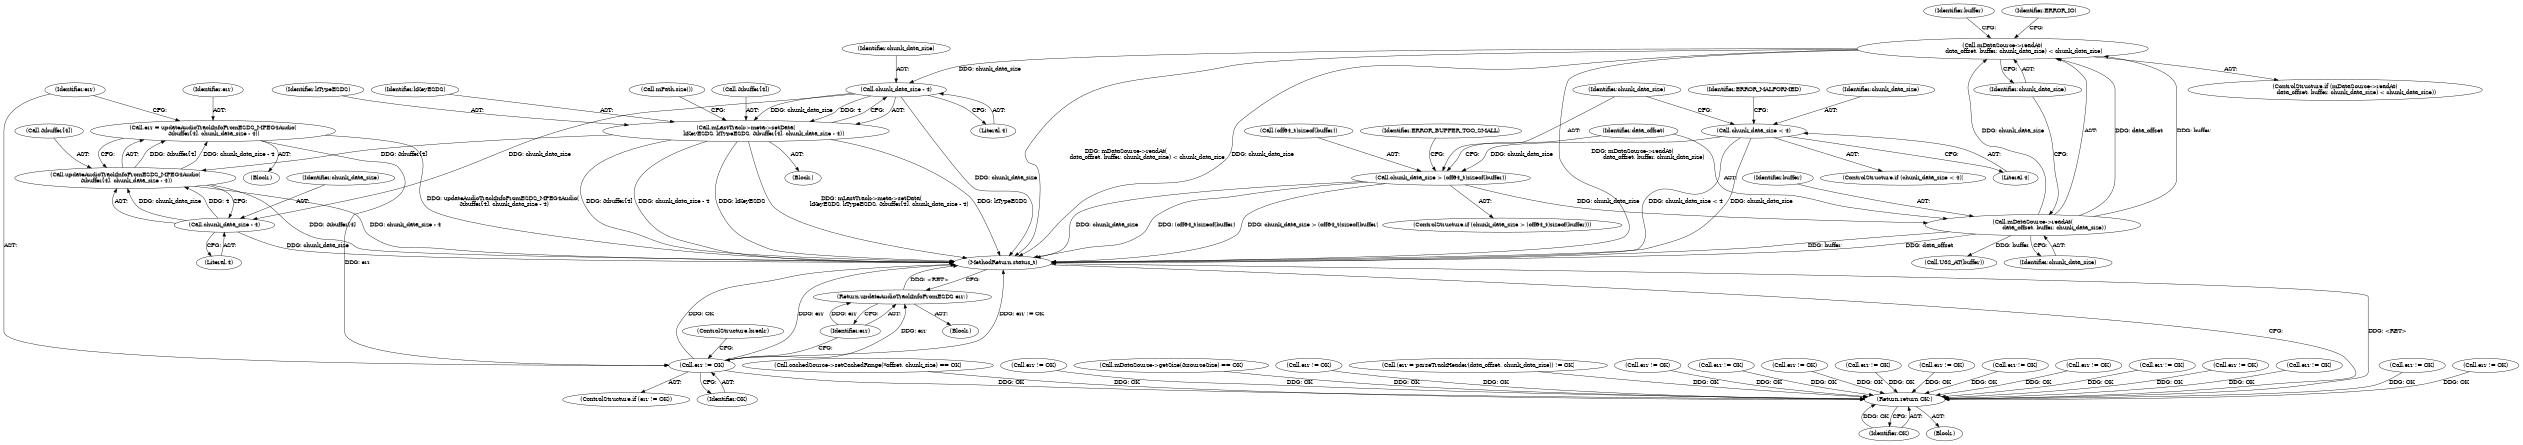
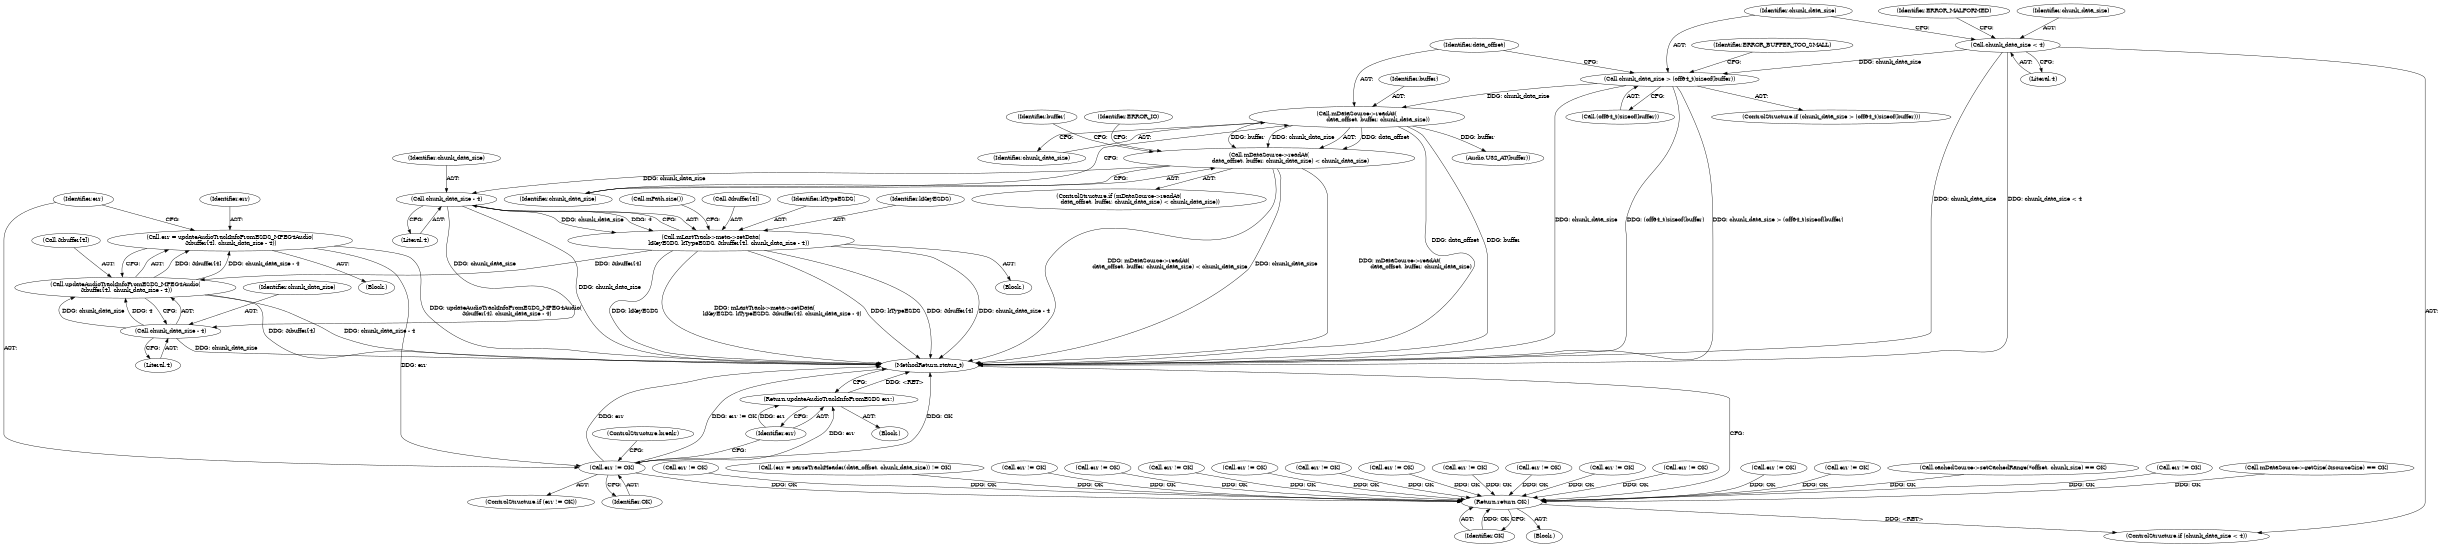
none -> (1647, 97)
(1954, 263) -> (1498, 158)
(1963, 278) -> (1826, 518)
